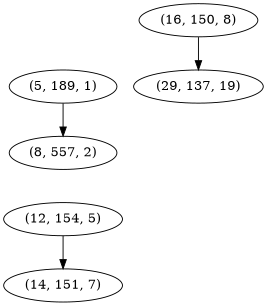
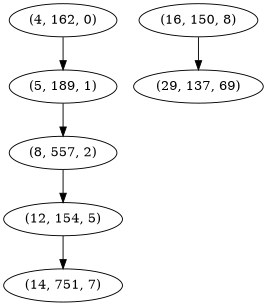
none -> (63, 20)
(198, 87) -> (198, 87)
none -> (63, 181)
(63, 285) -> (63, 285)
